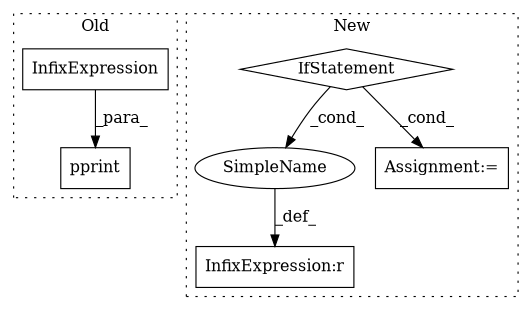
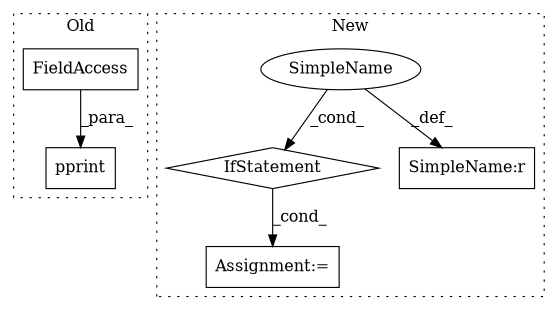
(95, 69) -> (81, 69)
(309, 111) -> (309, 115)
(275, 267) -> (467, 168)
